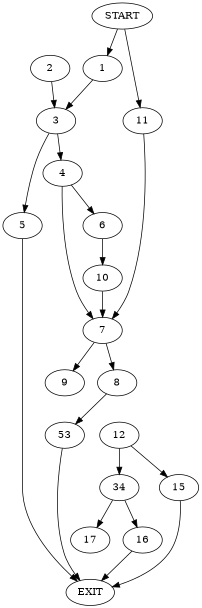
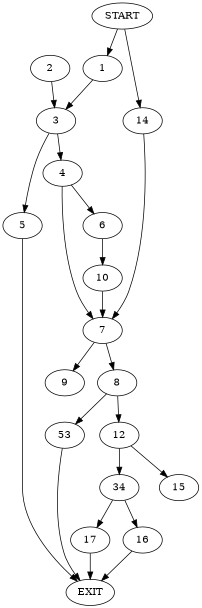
(143, 121) -> (143, 121)
none -> (118, 405)
(167, 555) -> (90, 563)
